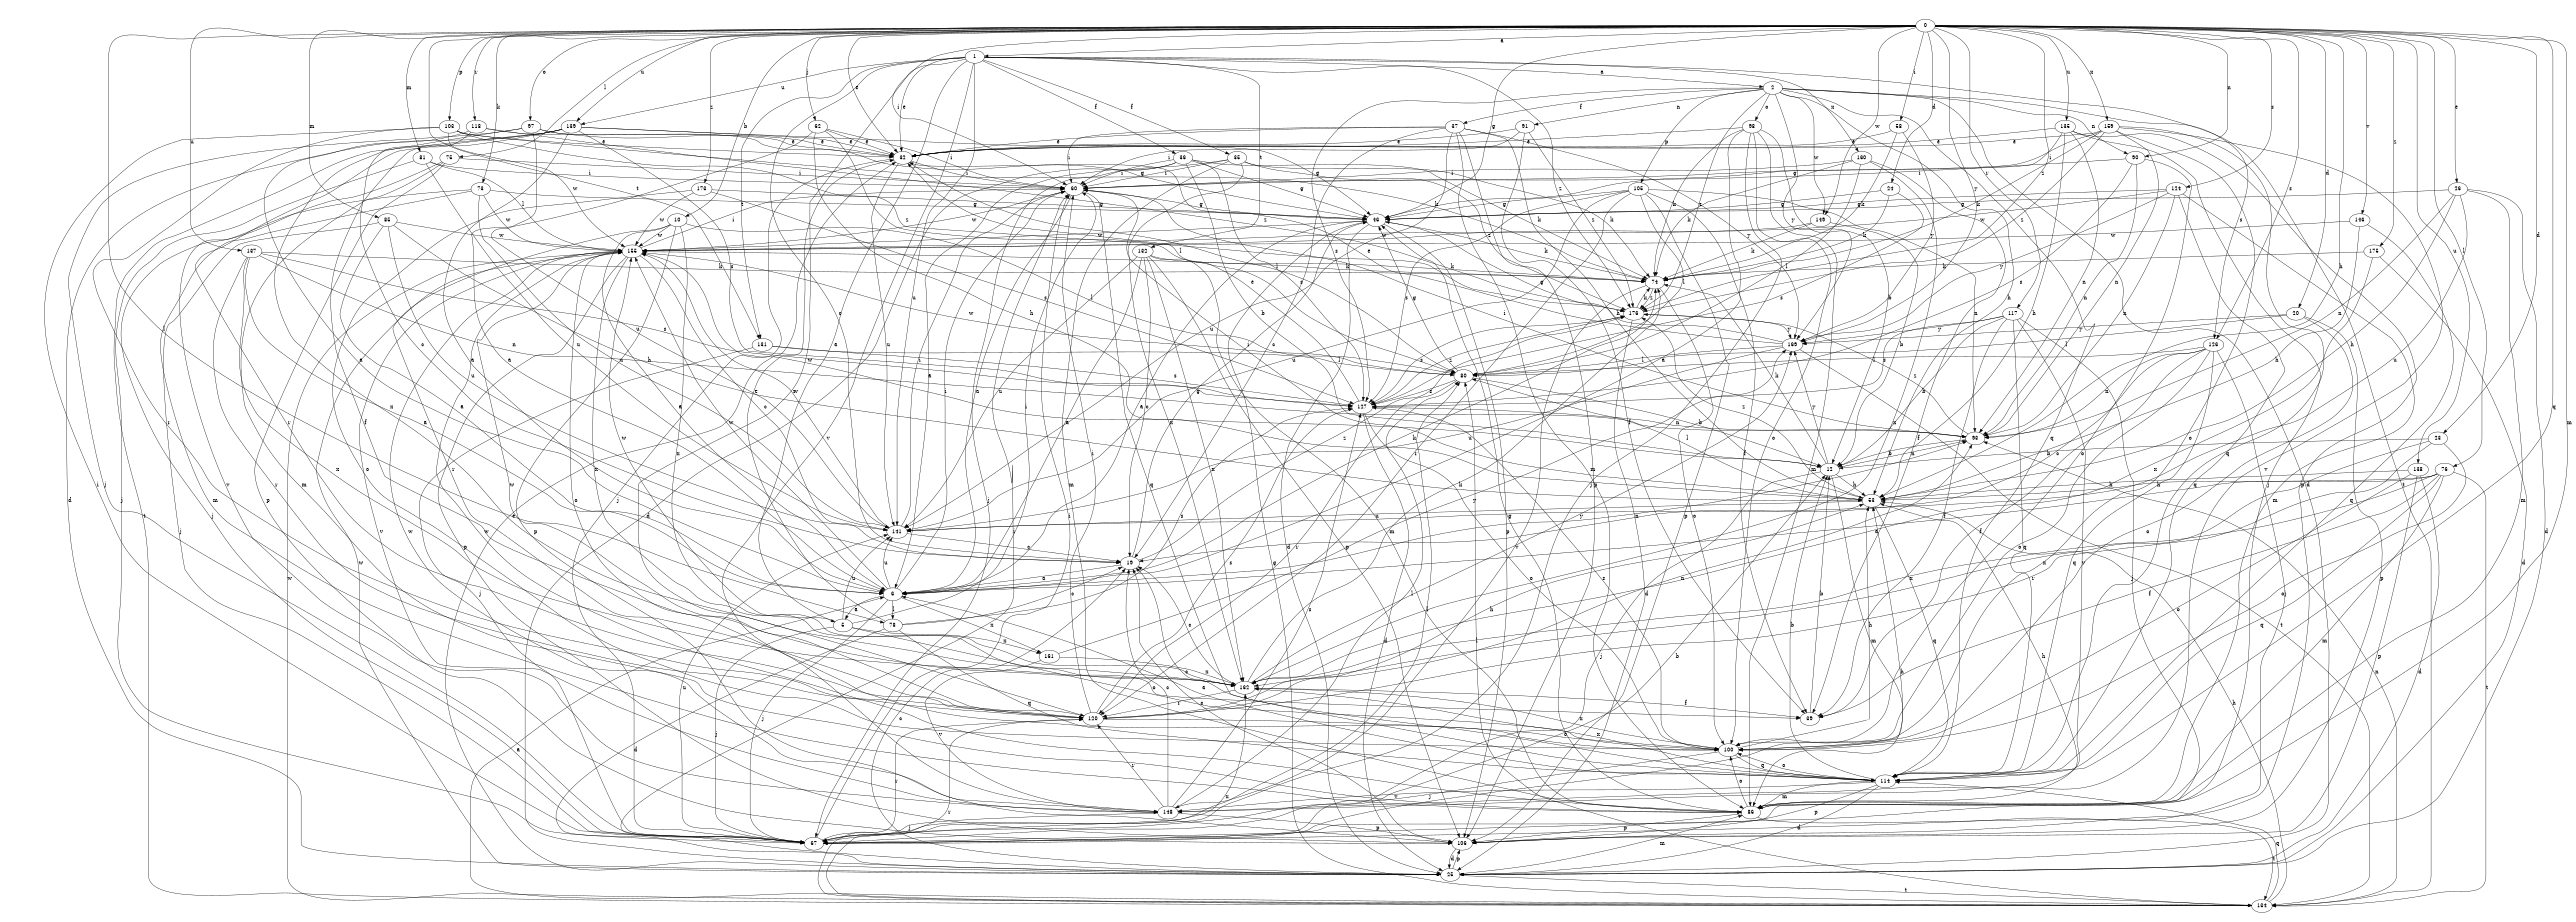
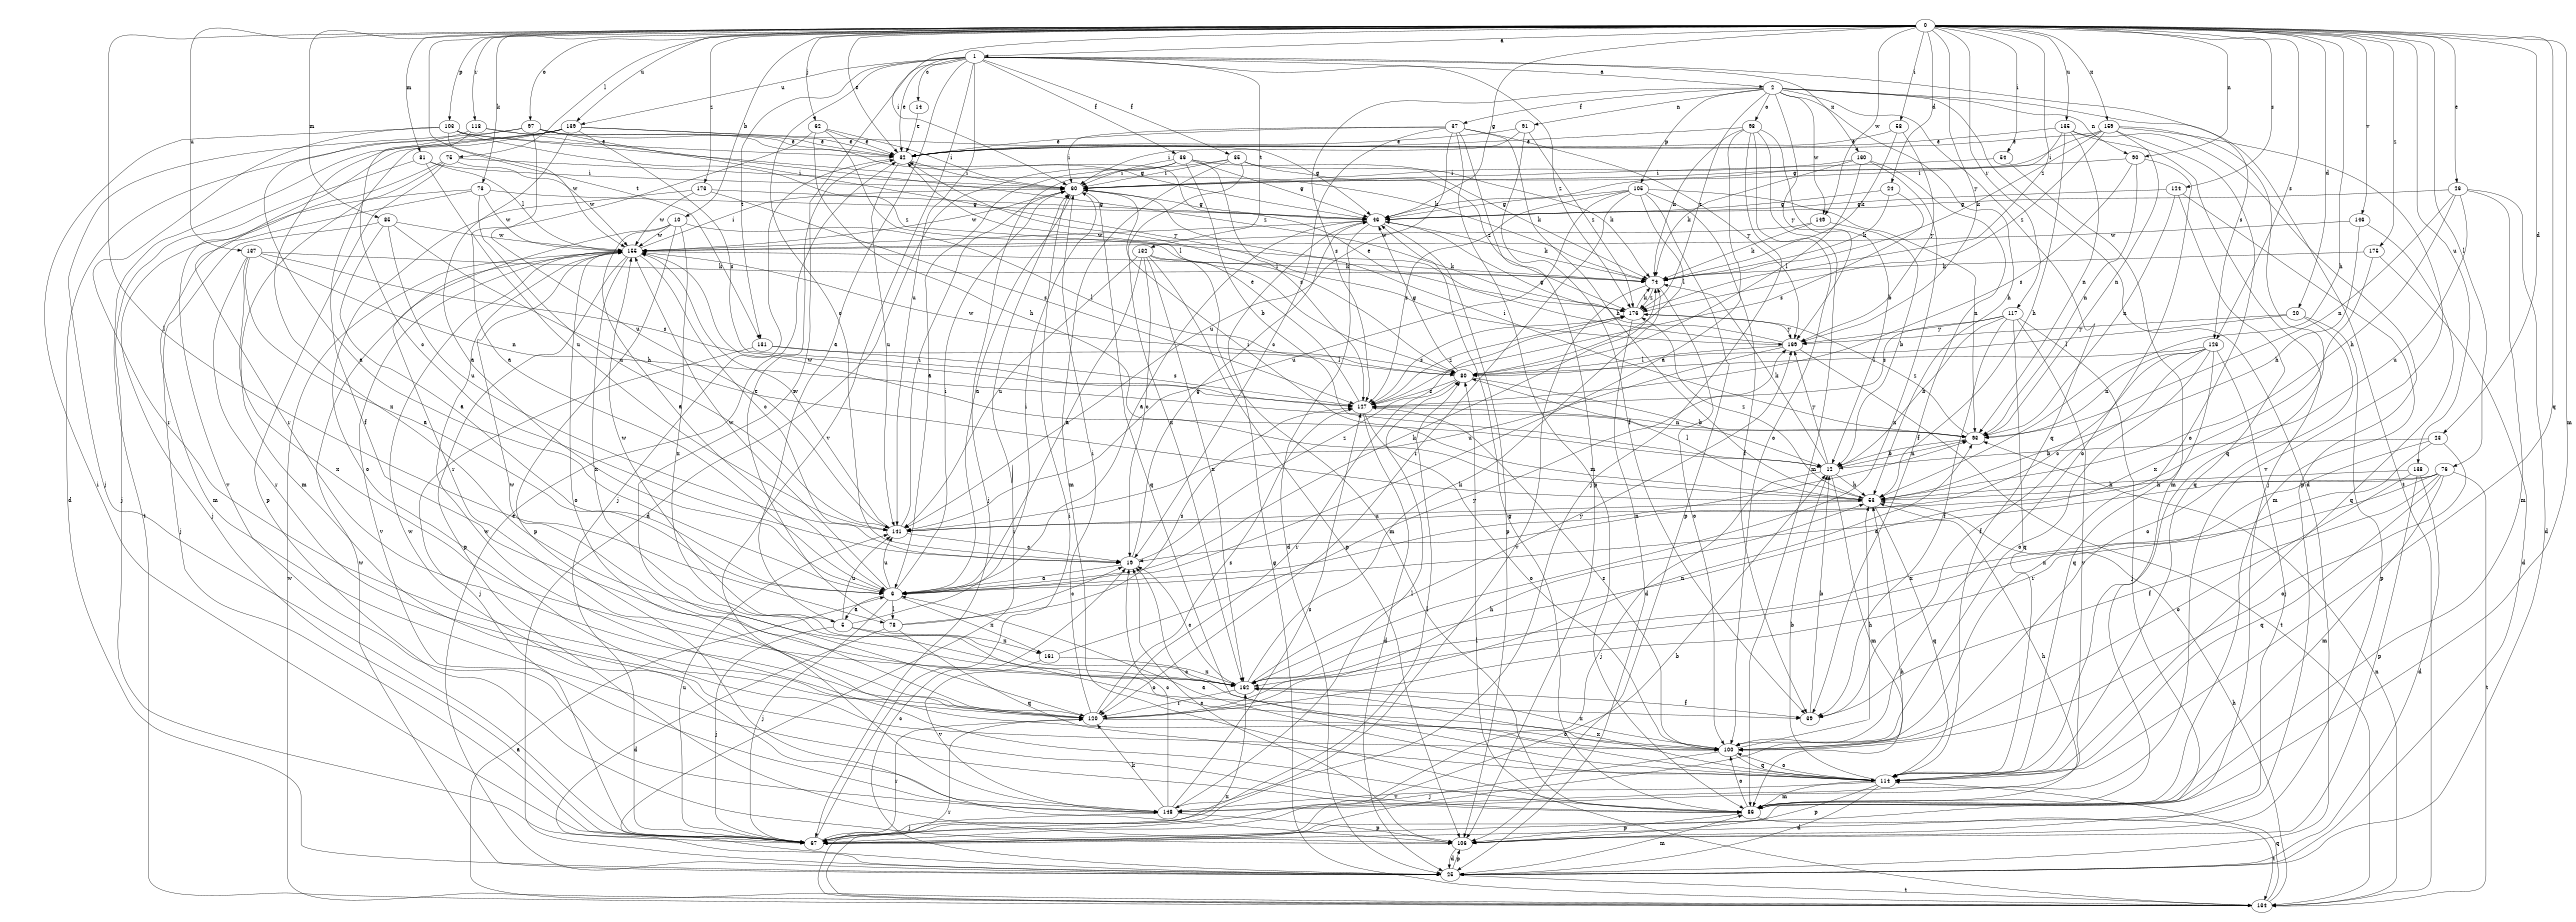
none -> (919, 107)
none -> (2003, 158)
(1369, 239) -> (552, 179)
(1985, 270) -> (1161, 236)
(1133, 766) -> (1133, 766)
